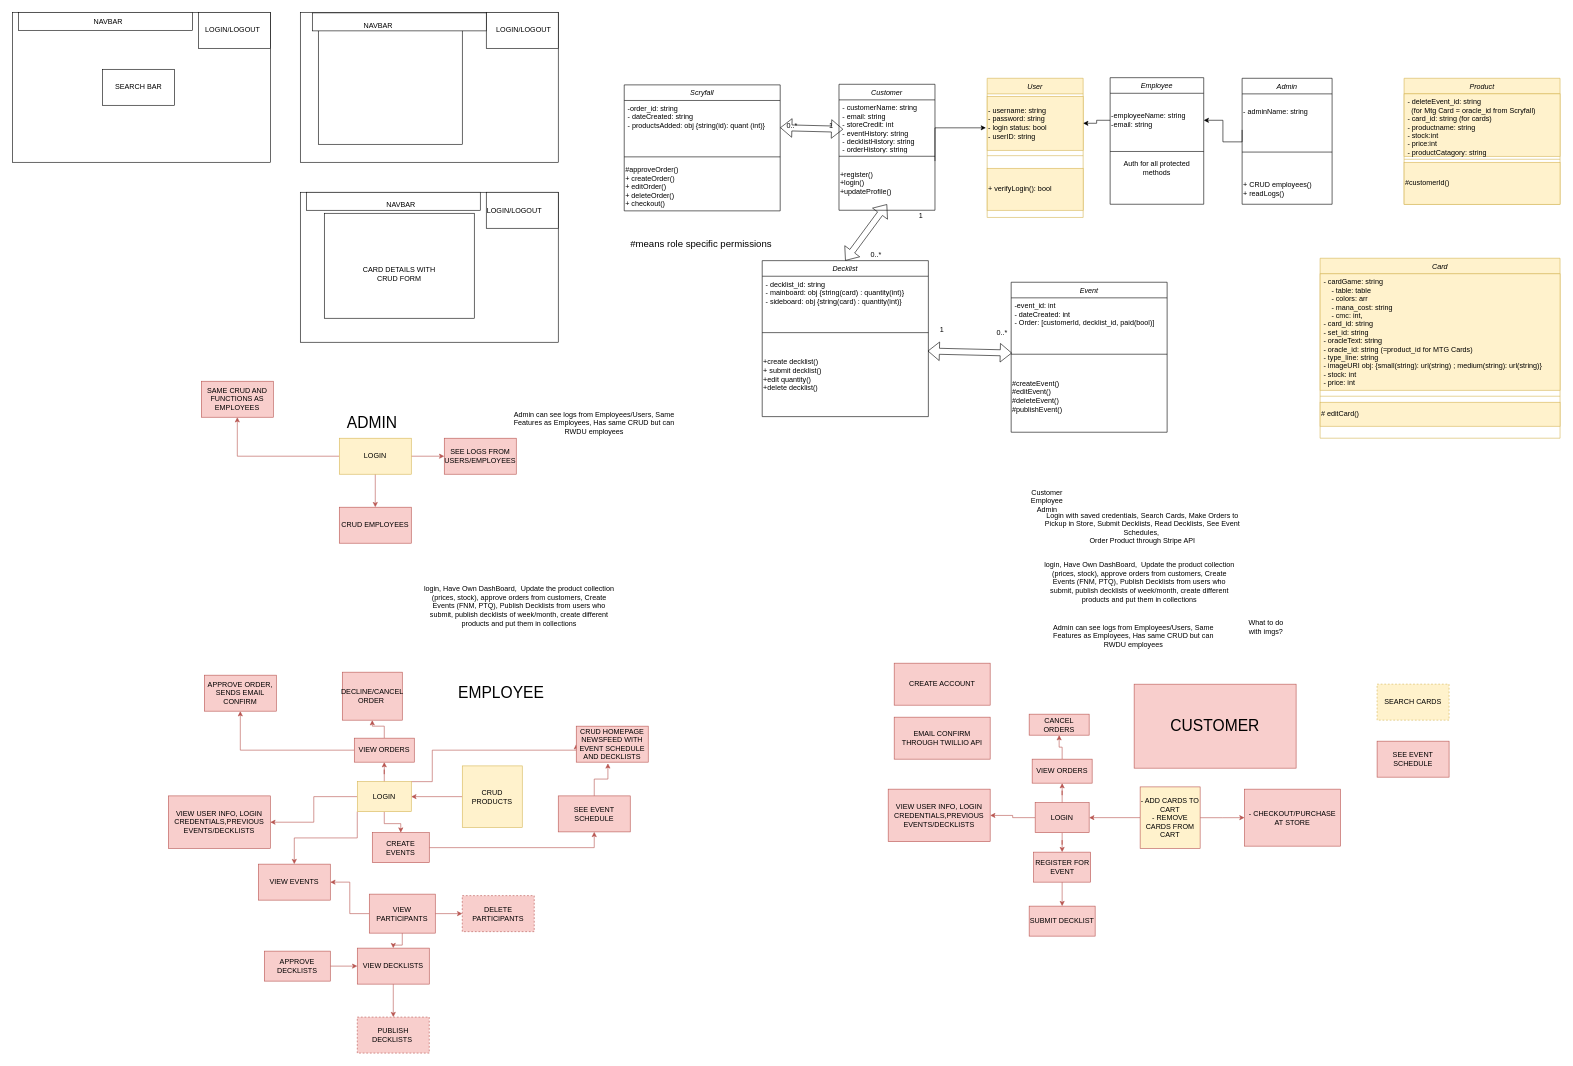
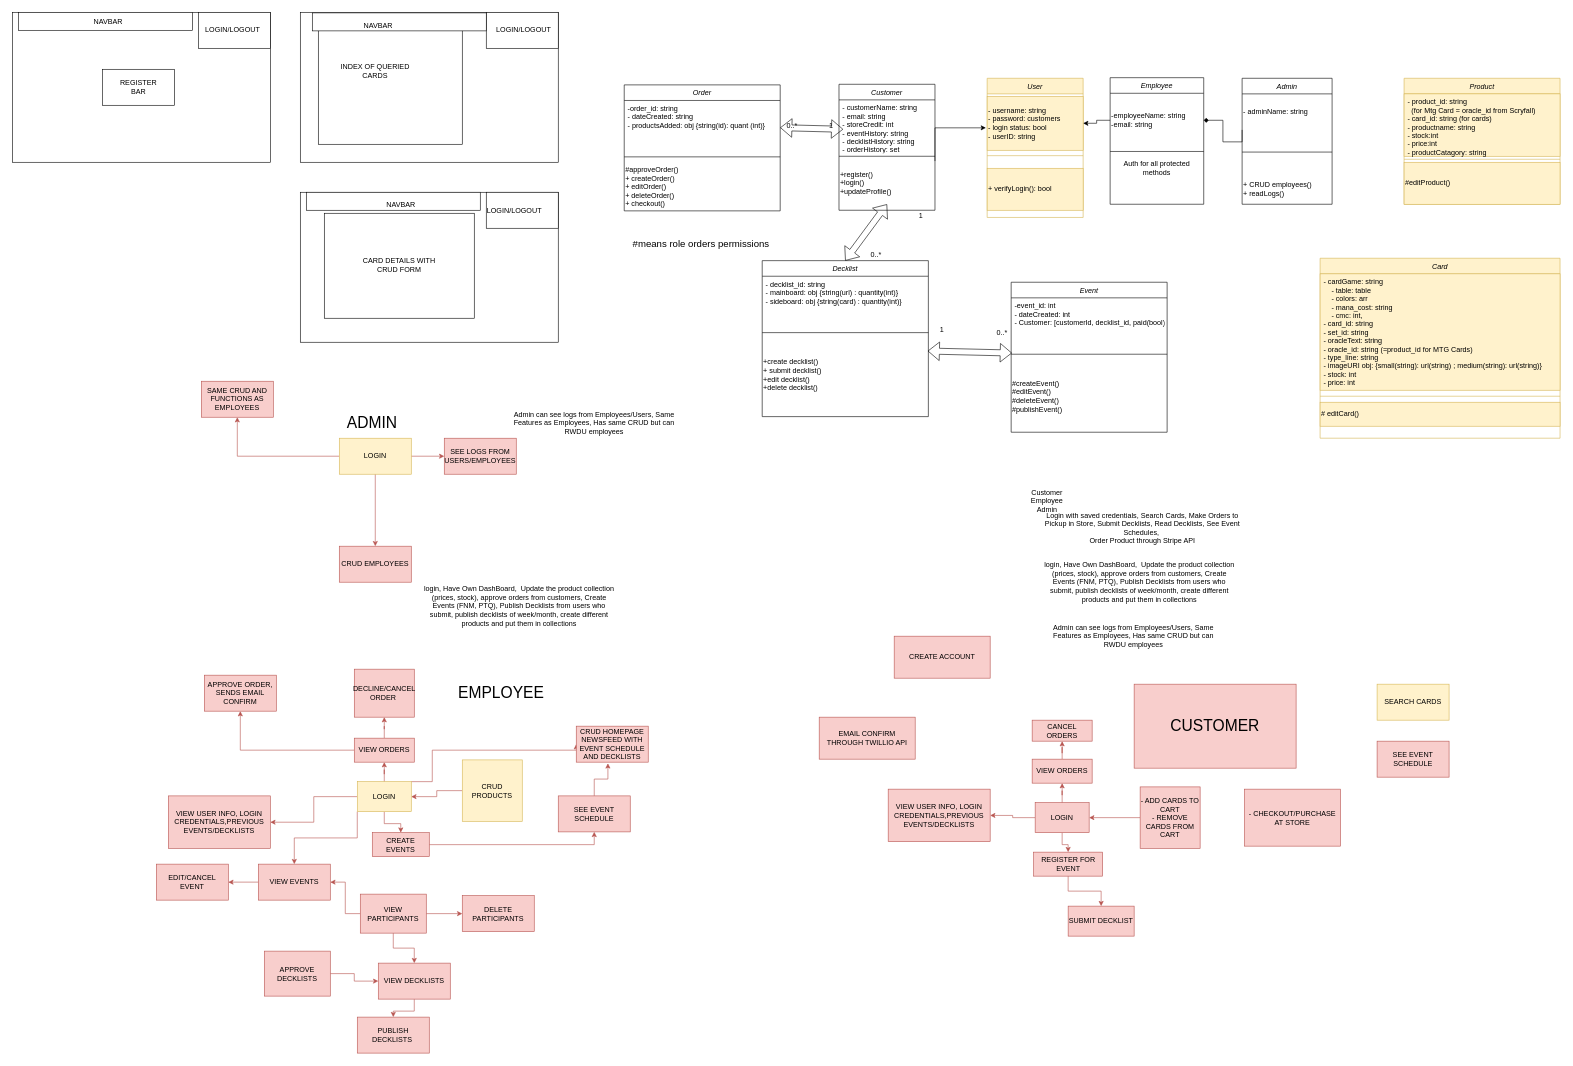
none -> (375, 71)
(139, 87) -> (139, 87)
(702, 93) -> (702, 93)
(1450, 102) -> (1443, 102)
(883, 108) -> (883, 108)
(1209, 120) -> (1210, 120)
(1022, 123) -> (1028, 123)
(1432, 183) -> (1433, 183)
(703, 243) -> (703, 243)
(399, 275) -> (399, 266)
(801, 284) -> (801, 284)
(1039, 306) -> (1039, 306)
(797, 375) -> (797, 375)
(375, 525) -> (375, 564)
(1266, 627) -> none
(942, 684) -> (942, 657)
(372, 696) -> (384, 693)
(1413, 702) -> (1413, 702)
(1059, 725) -> (1062, 731)
(942, 738) -> (867, 738)
(492, 797) -> (492, 791)
(1170, 818) -> (1170, 818)
(1237, 818) -> none
(401, 848) -> (401, 845)
(1062, 867) -> (1068, 864)
none -> (192, 882)
none -> (233, 882)
(402, 914) -> (393, 914)
(498, 914) -> (498, 914)
(1062, 921) -> (1101, 921)
(297, 966) -> (297, 974)
(393, 966) -> (414, 981)
(393, 1035) -> (393, 1035)
